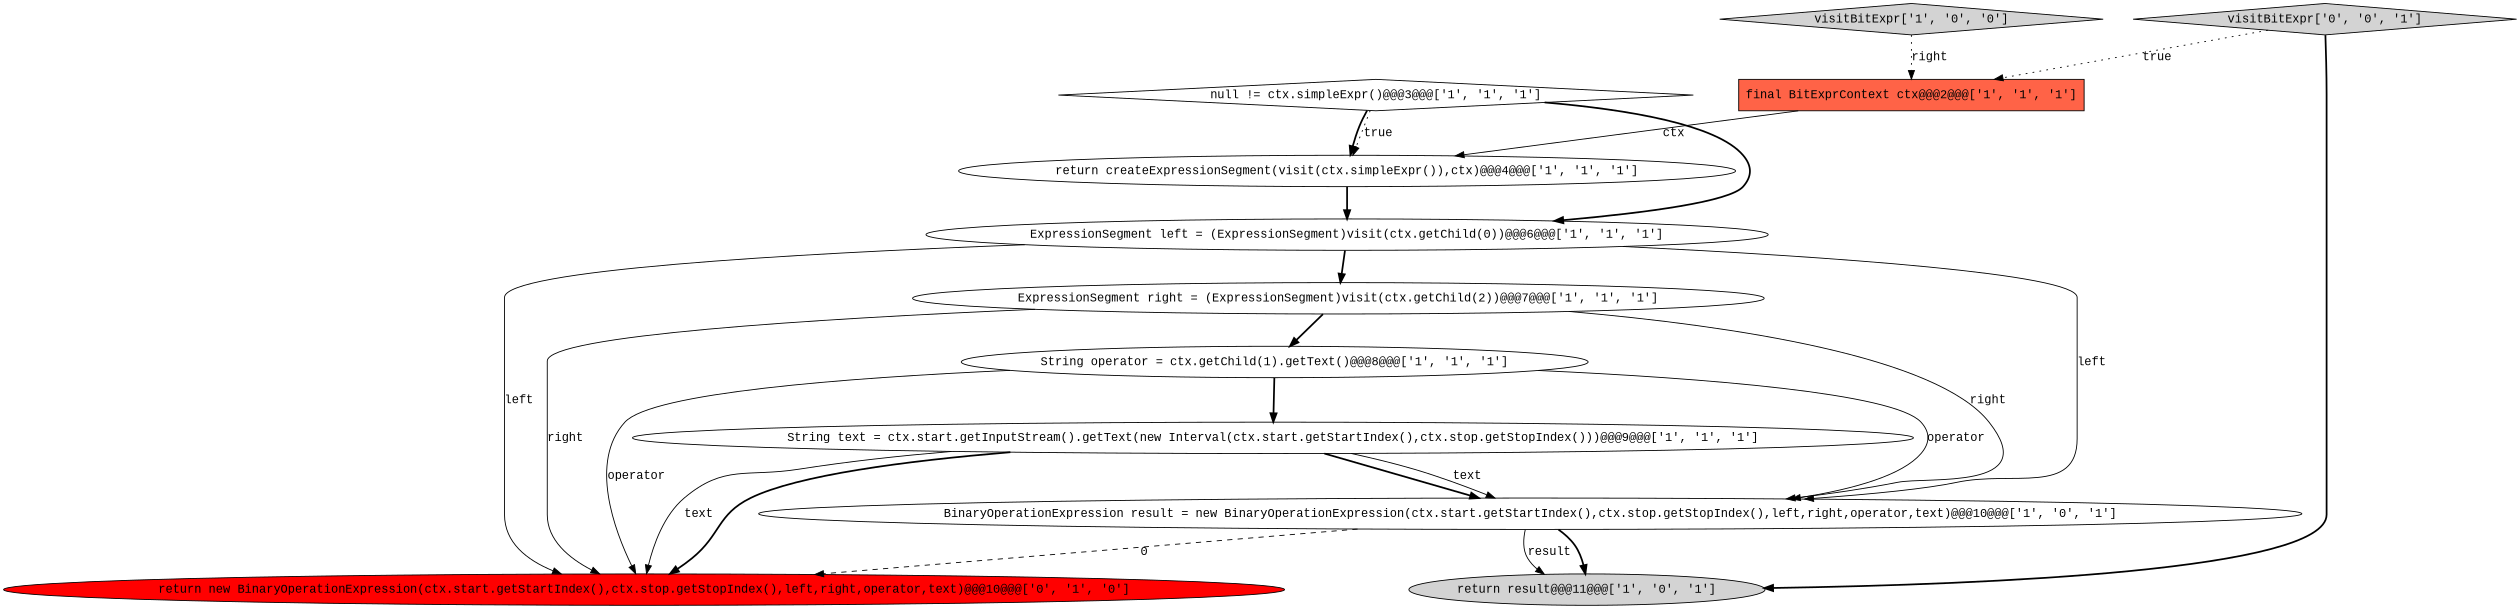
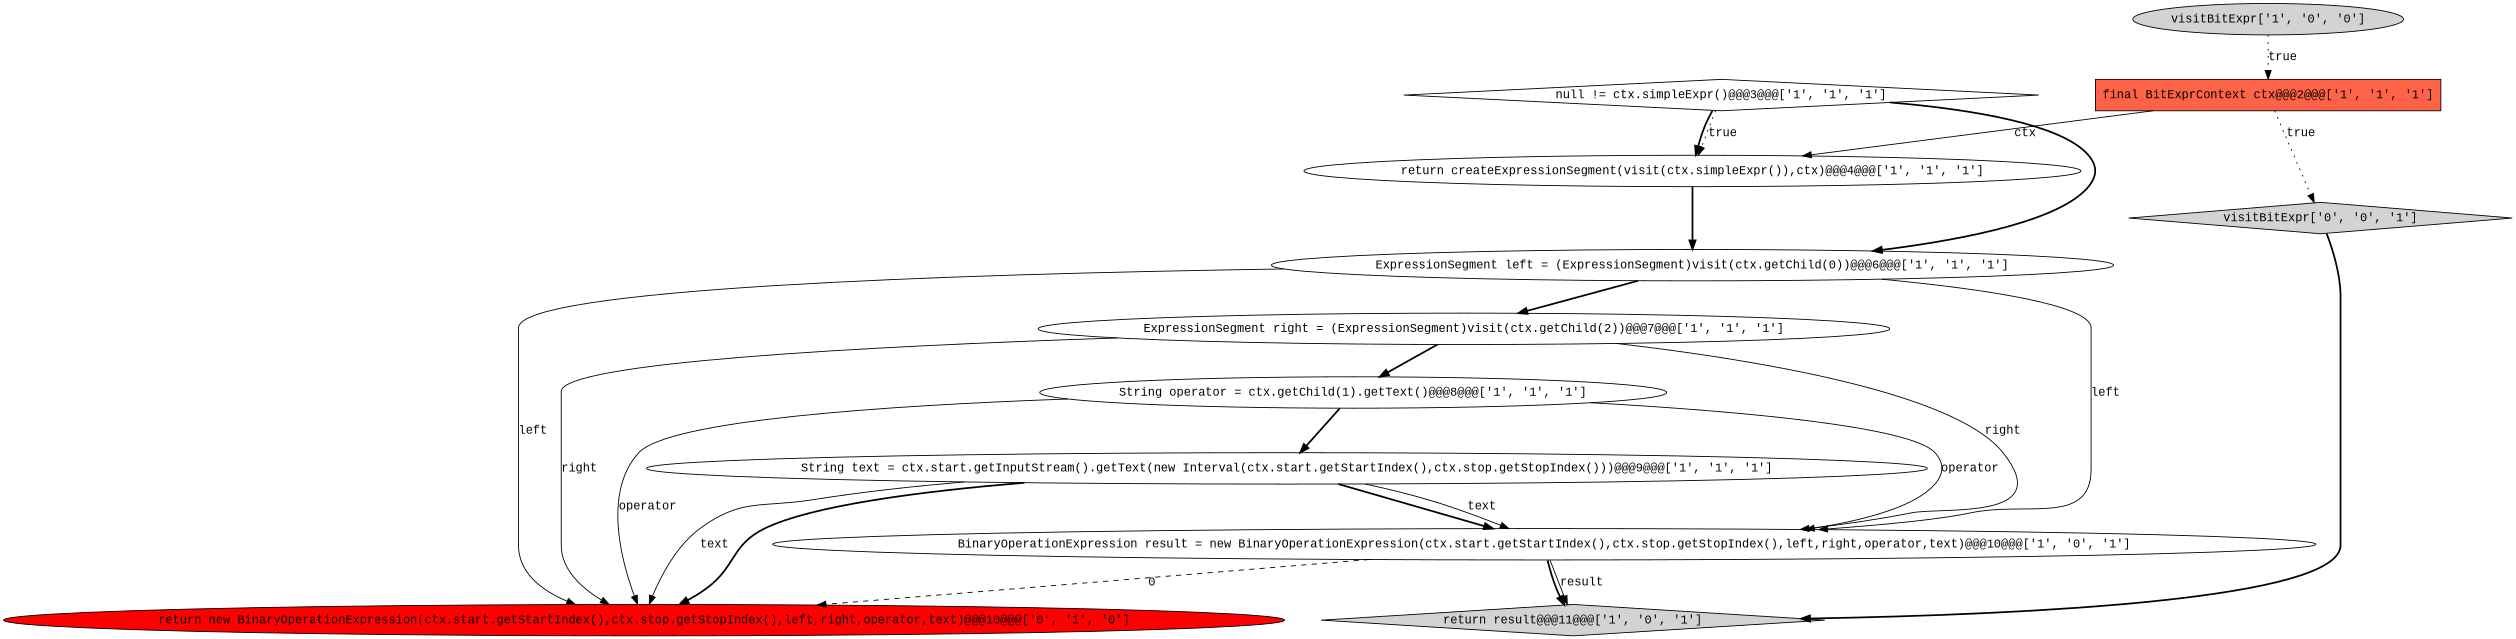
(1911, 19) -> (2268, 19)
(2135, 54) -> (2293, 153)
(1930, 57) -> (2283, 57)
(1587, 590) -> (1573, 620)
